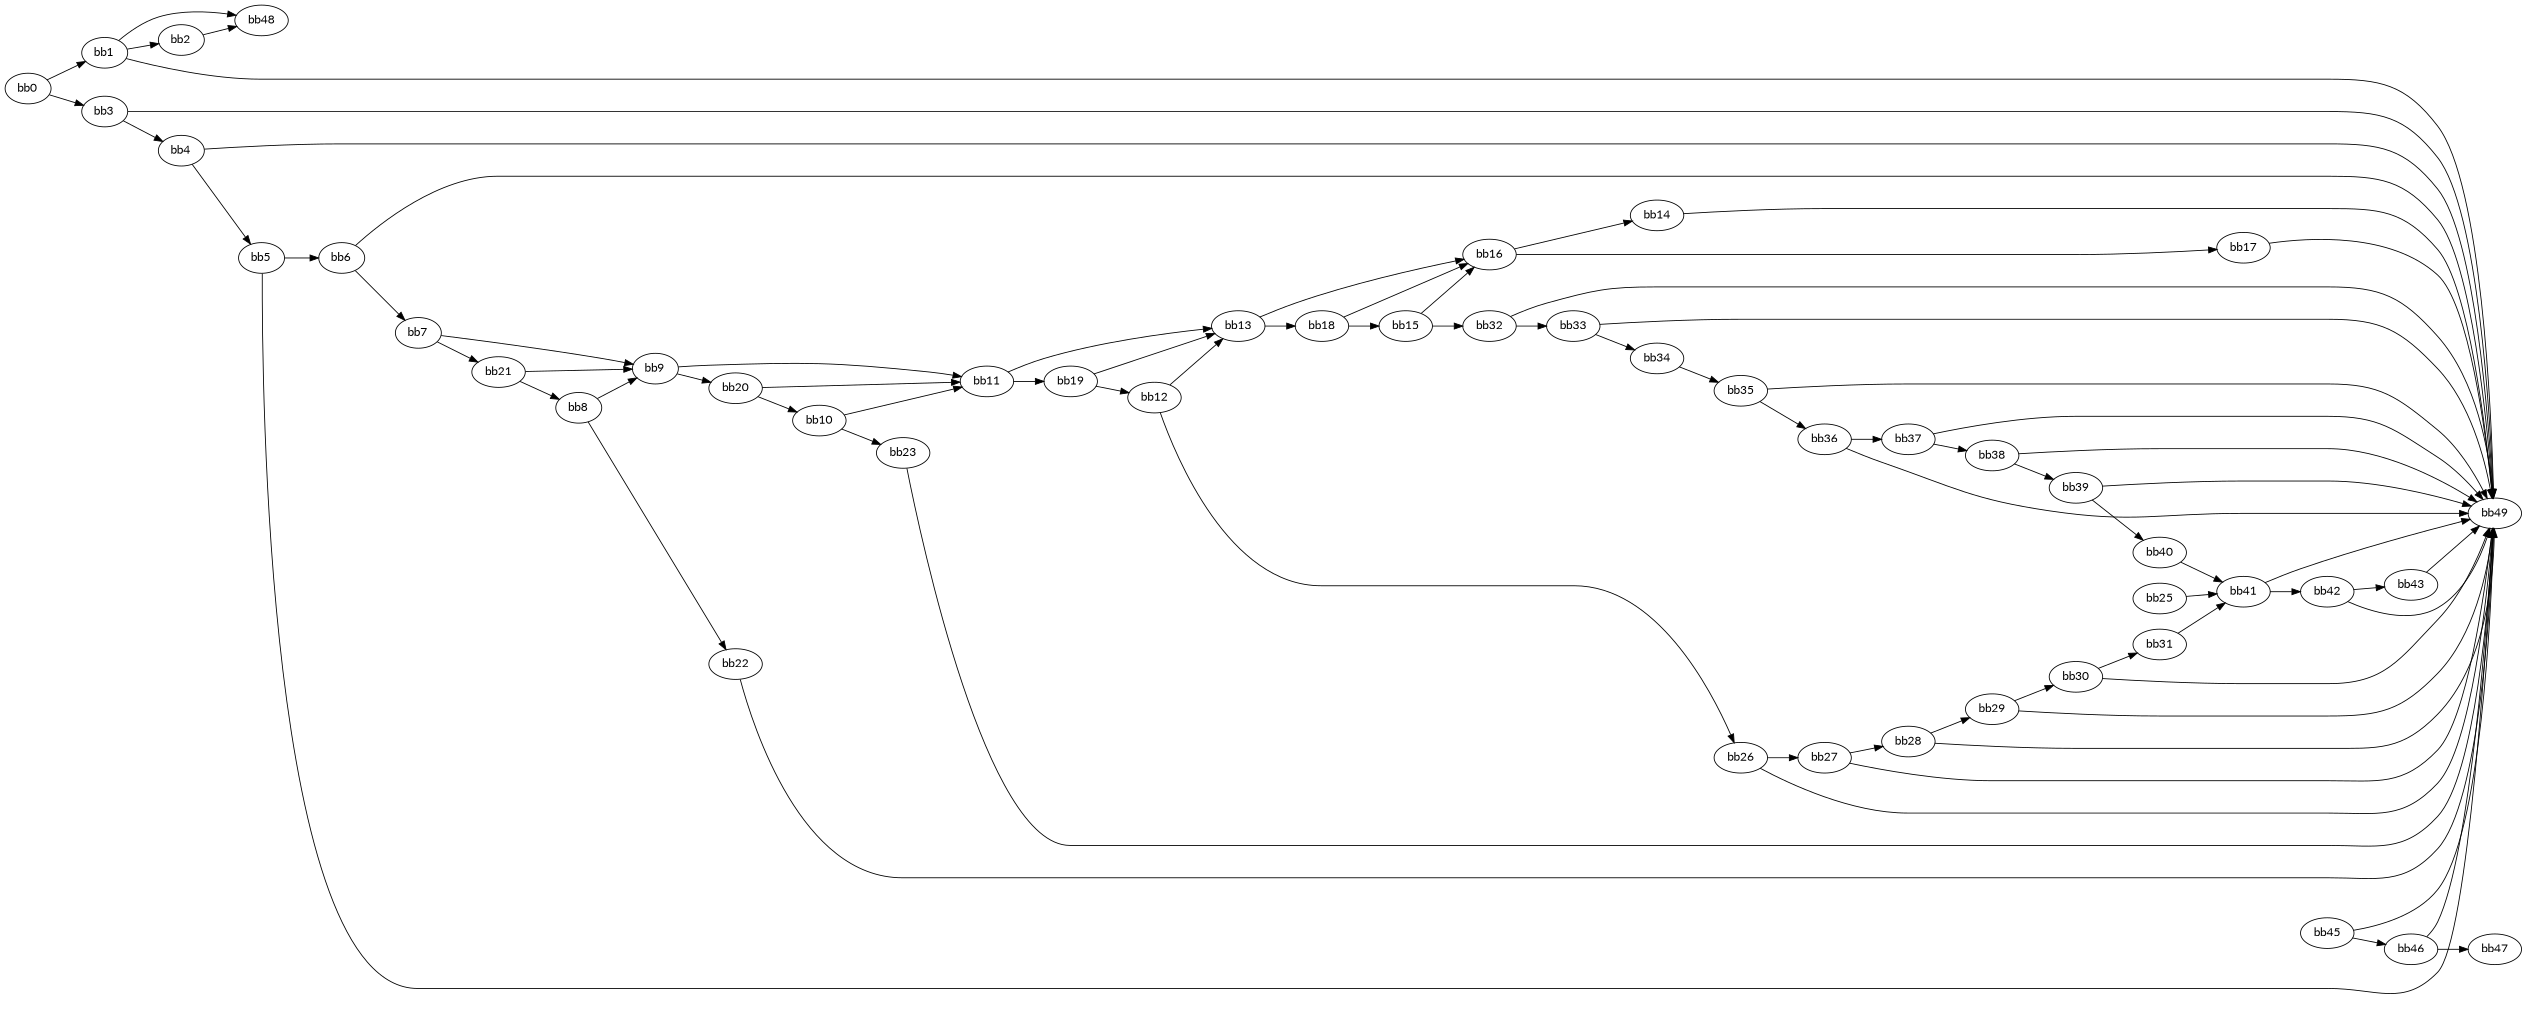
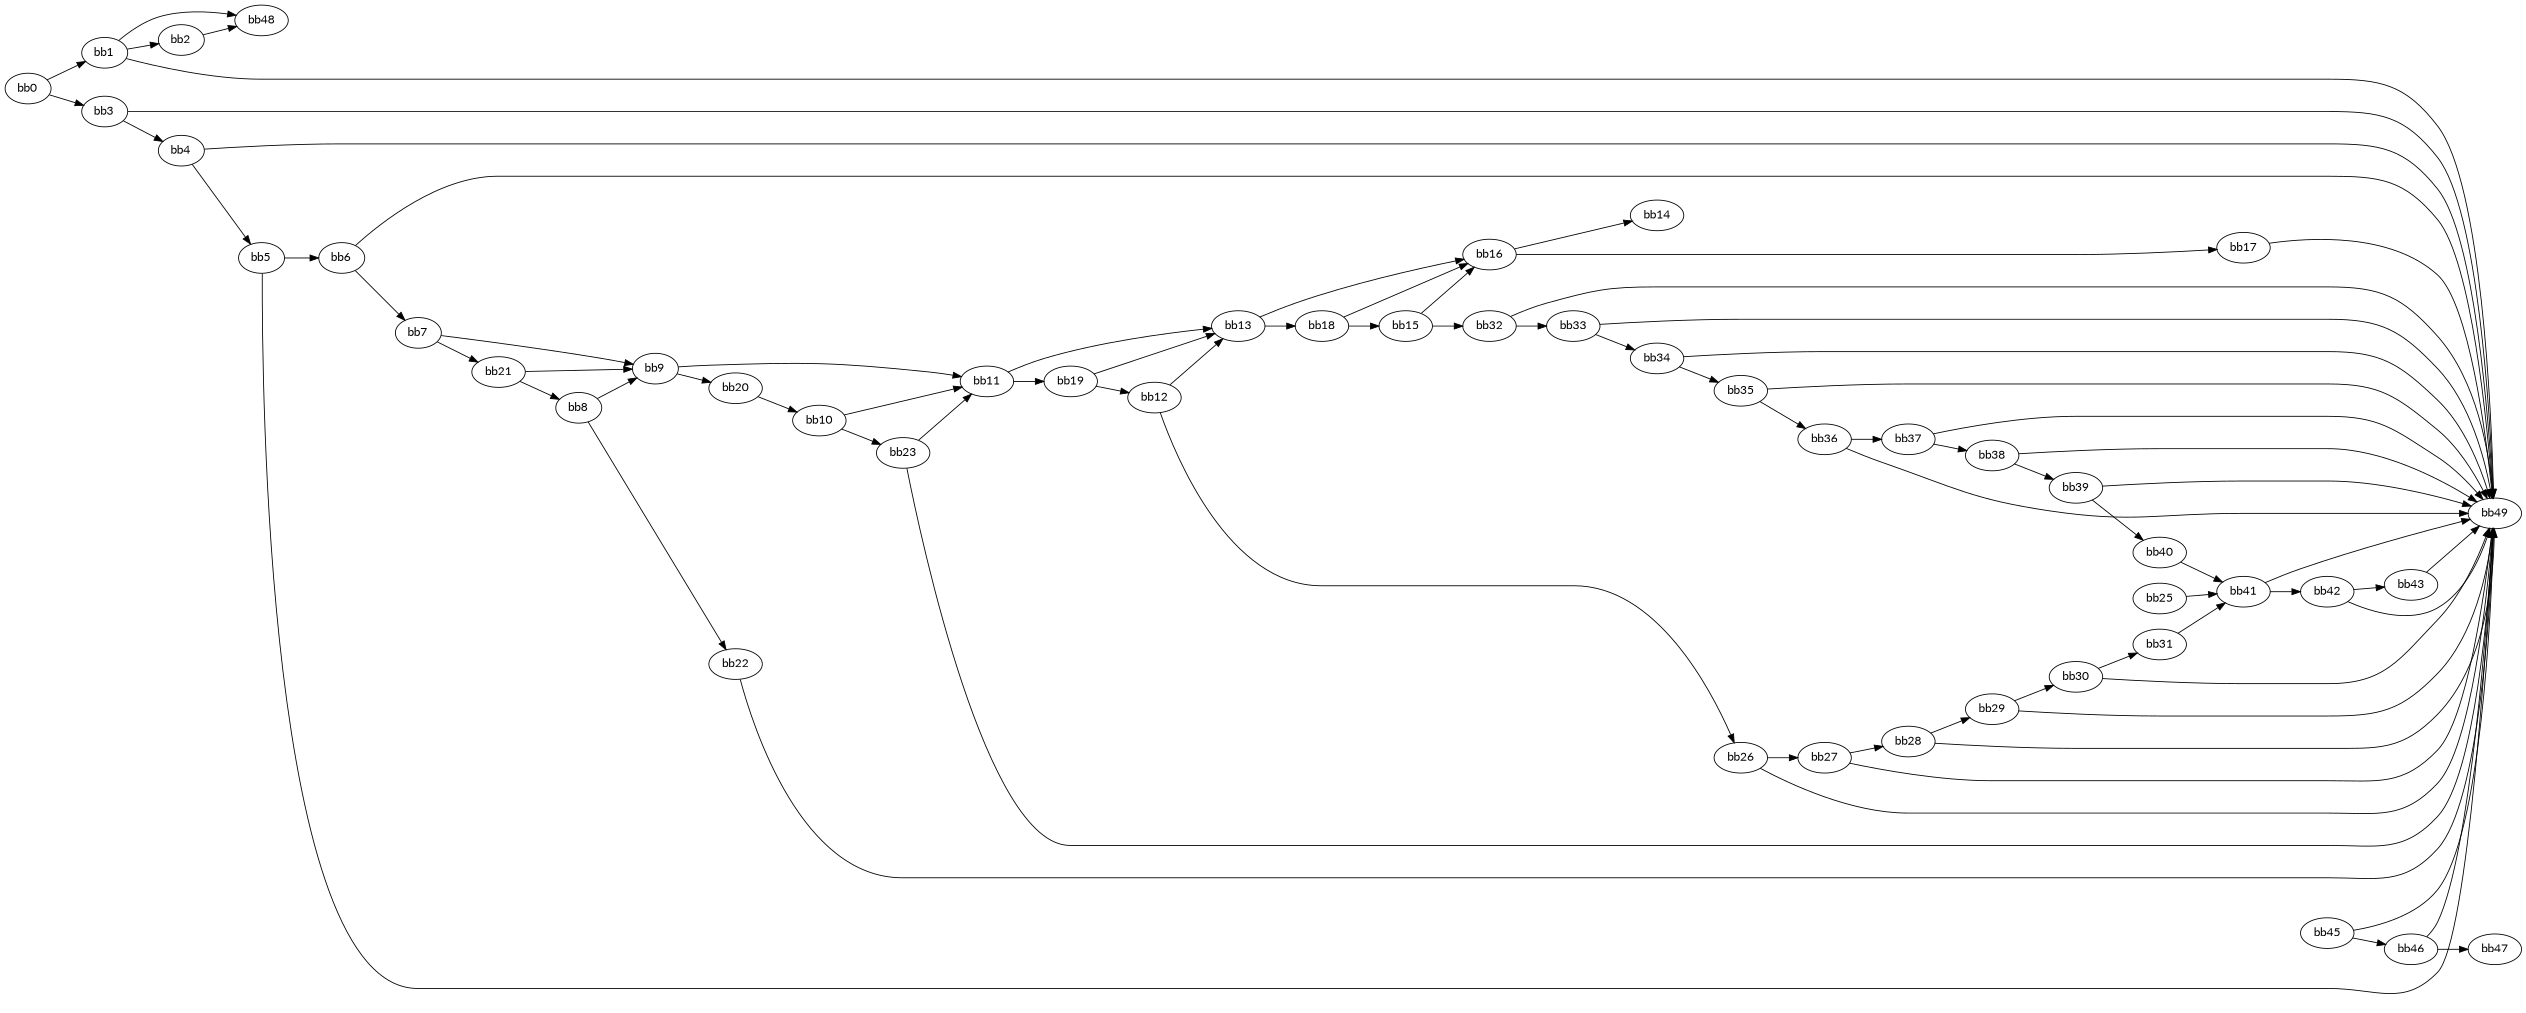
(2191, 209) -> (2120, 352)
(857, 385) -> (942, 420)
